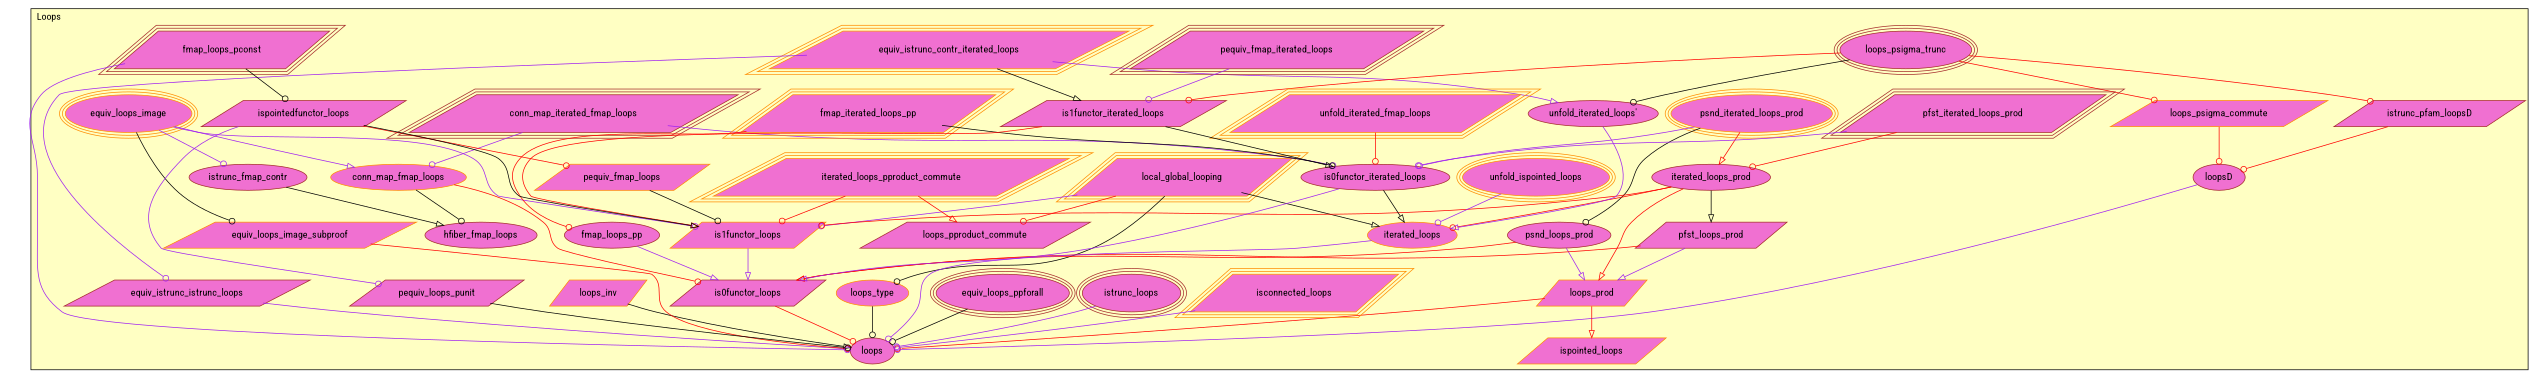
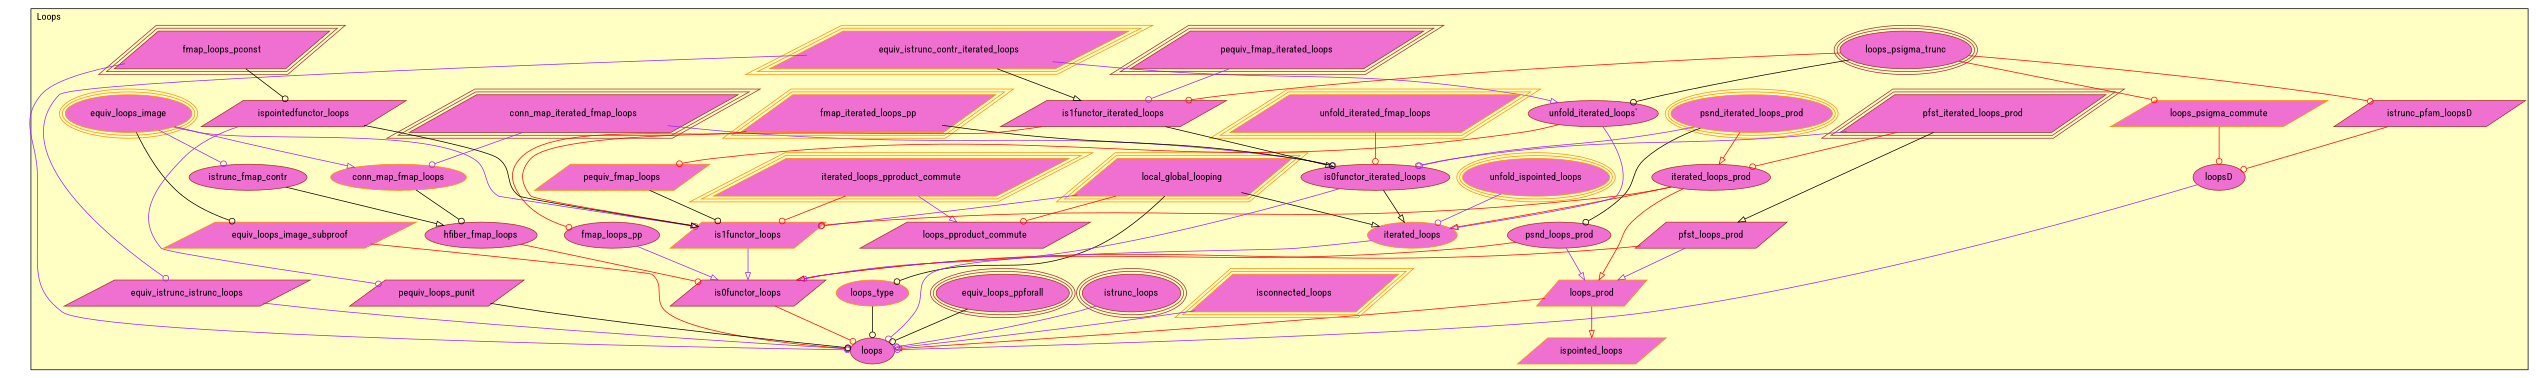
(498, 152) -> (1121, 149)
(1711, 203) -> (1839, 176)
(934, 207) -> (934, 207)
(1564, 208) -> (1564, 208)
(564, 251) -> (608, 263)
(598, 293) -> none
(1223, 326) -> (1223, 326)
